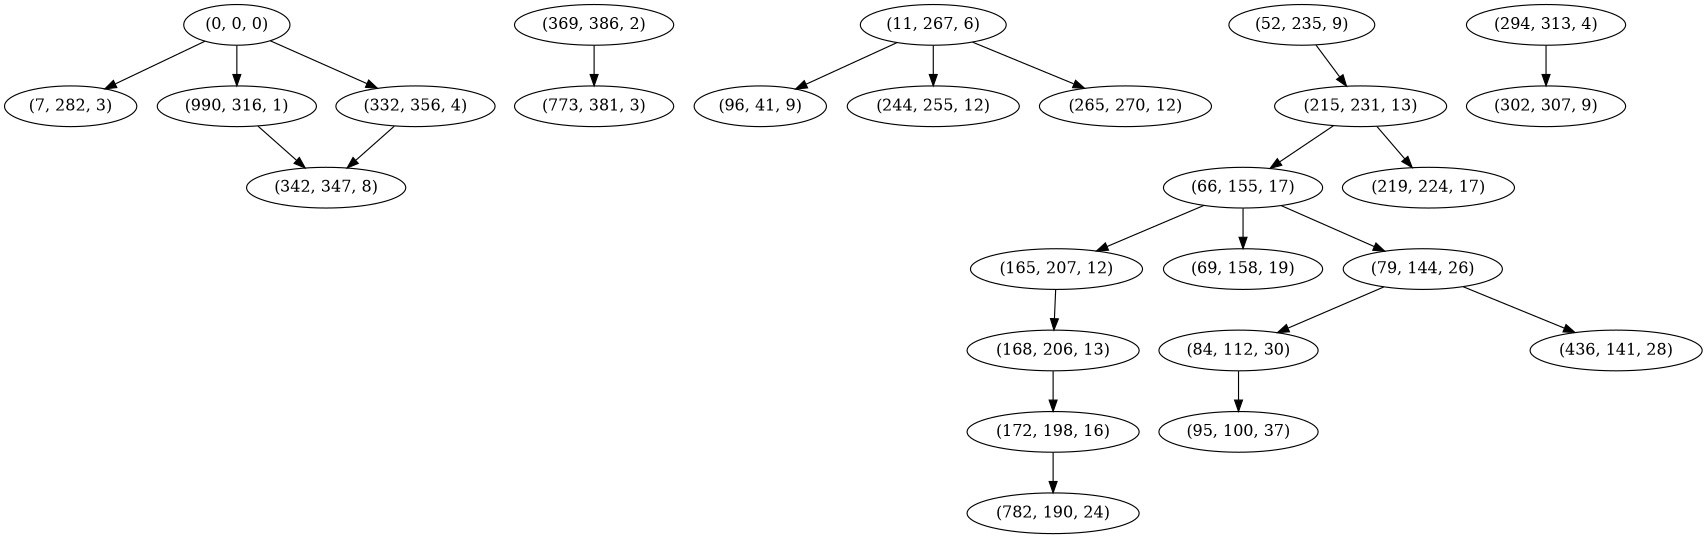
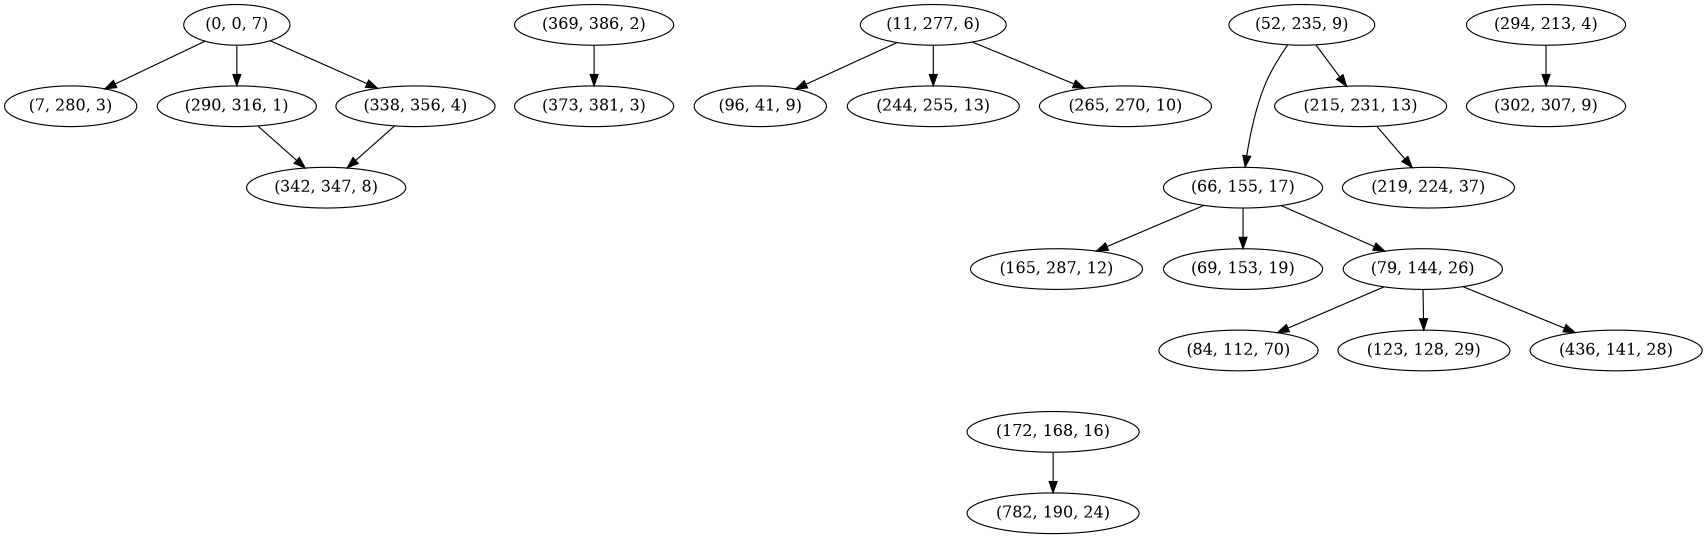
(237, 25) -> (237, 25)
(933, 25) -> (933, 25)
(1546, 25) -> (1546, 25)
(71, 106) -> (71, 106)
(237, 106) -> (237, 106)
(415, 106) -> (415, 106)
(594, 106) -> (594, 106)
(933, 106) -> (933, 106)
(1125, 106) -> (1125, 106)
(1307, 144) -> (1260, 98)
(1428, 188) -> (1428, 188)
(1057, 269) -> (1057, 269)
(1243, 269) -> (1243, 269)
(1053, 350) -> none
(1239, 350) -> (1239, 350)
none -> (1424, 350)
(1053, 432) -> (1053, 432)
(1239, 432) -> none
